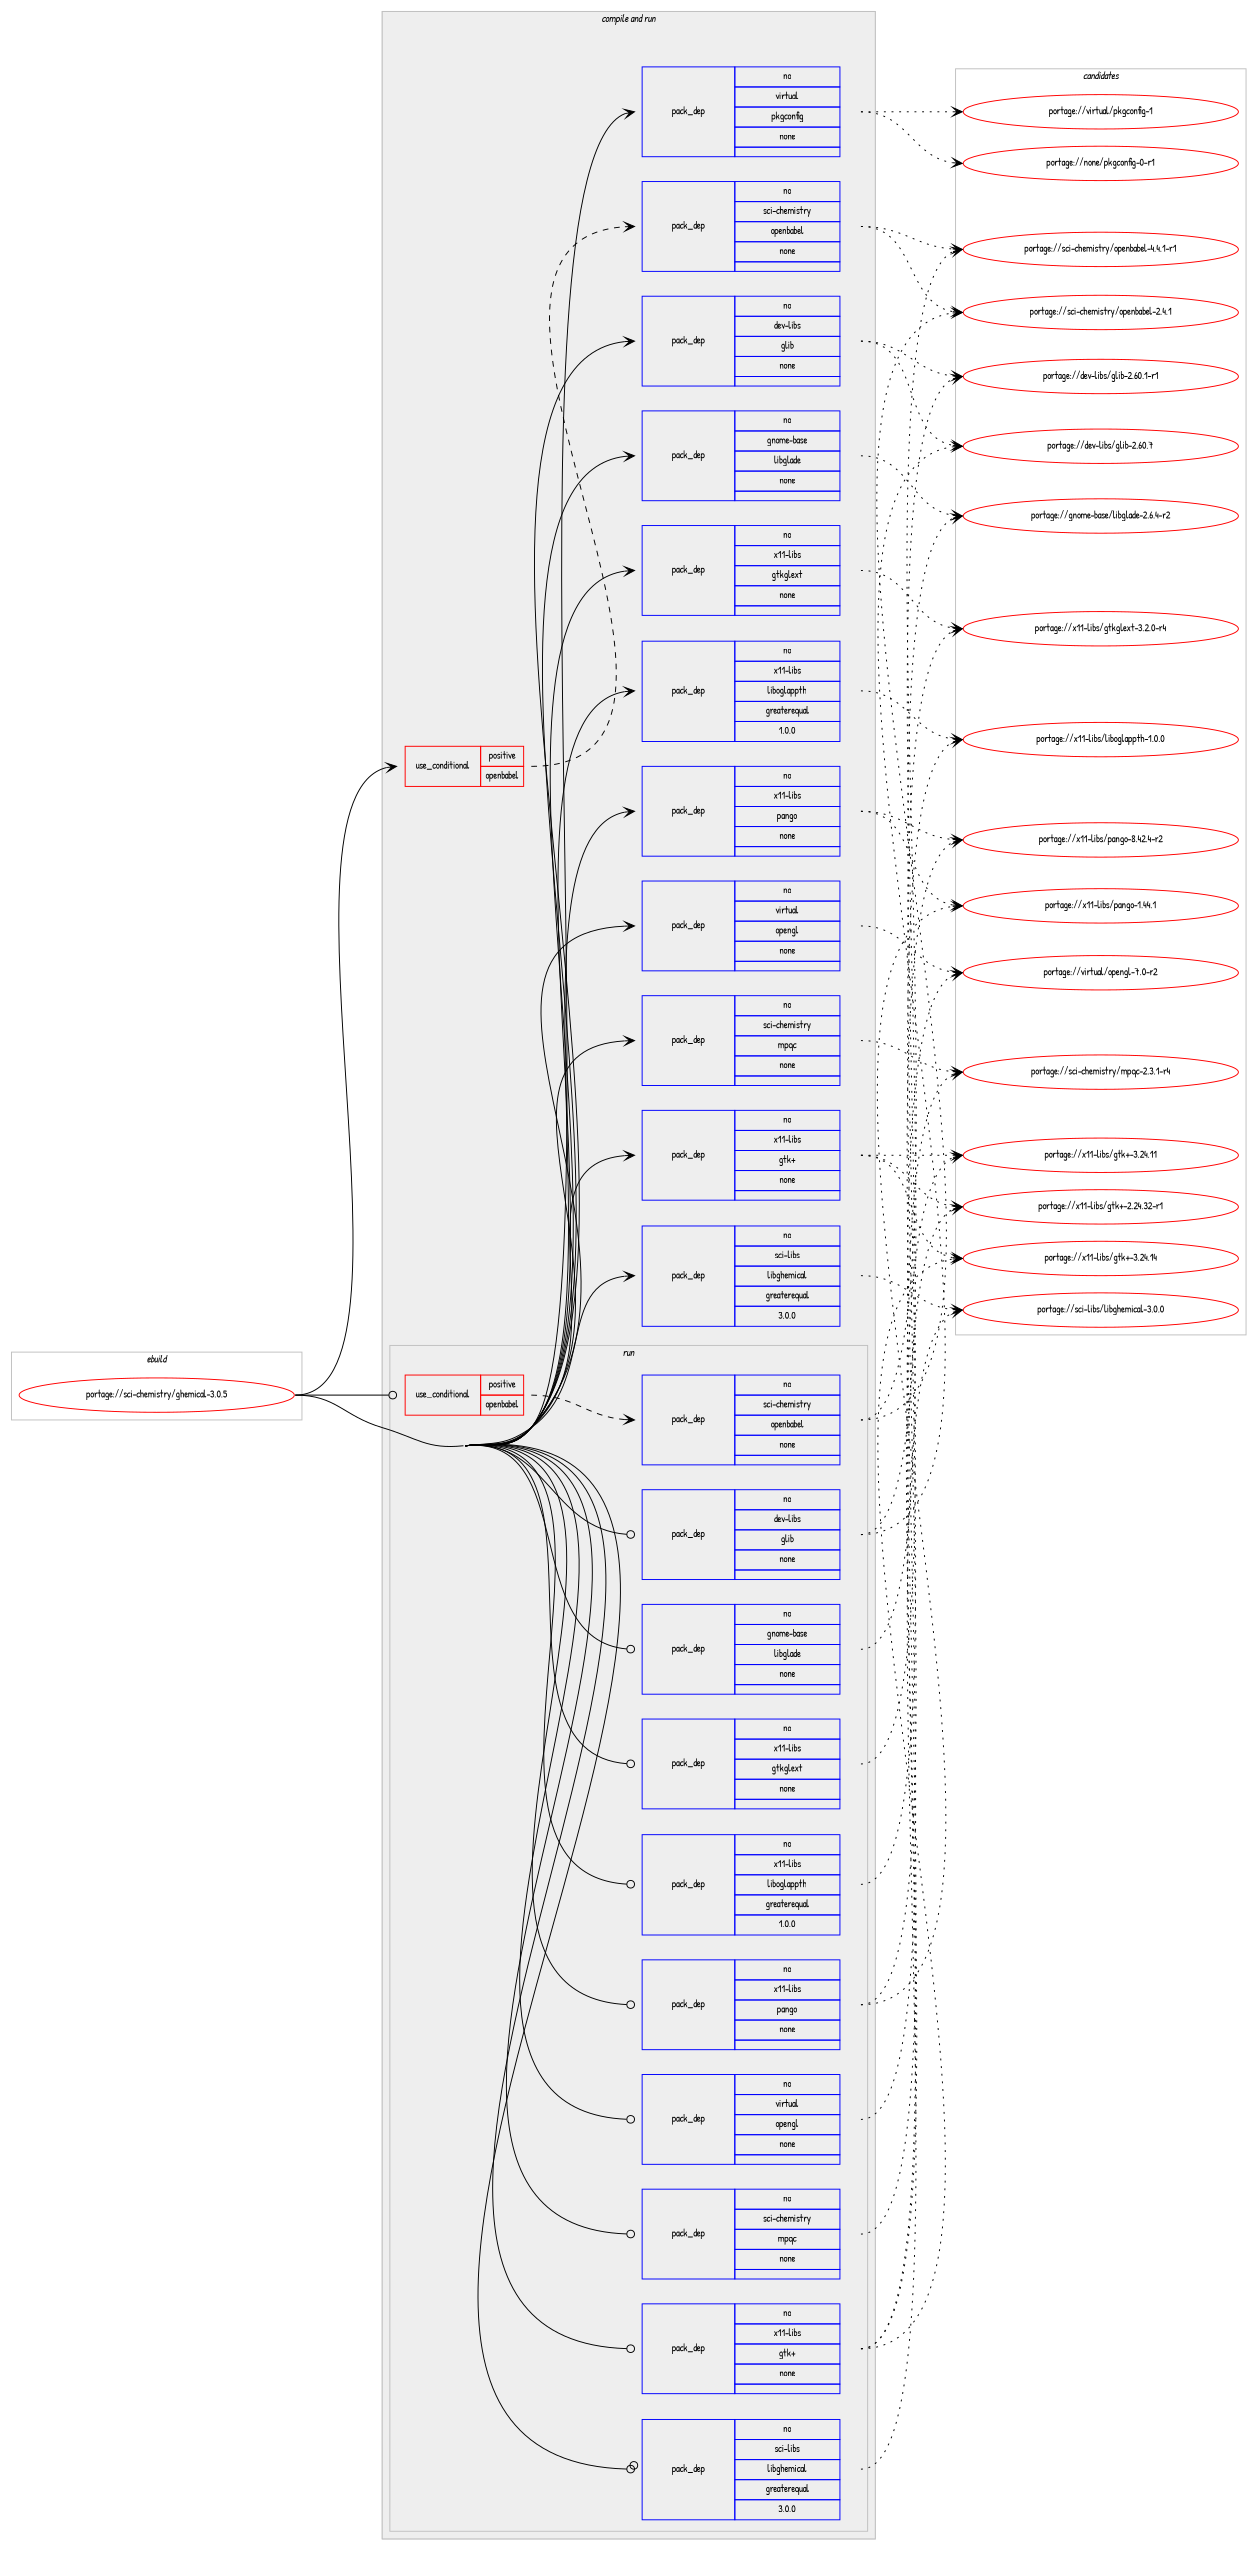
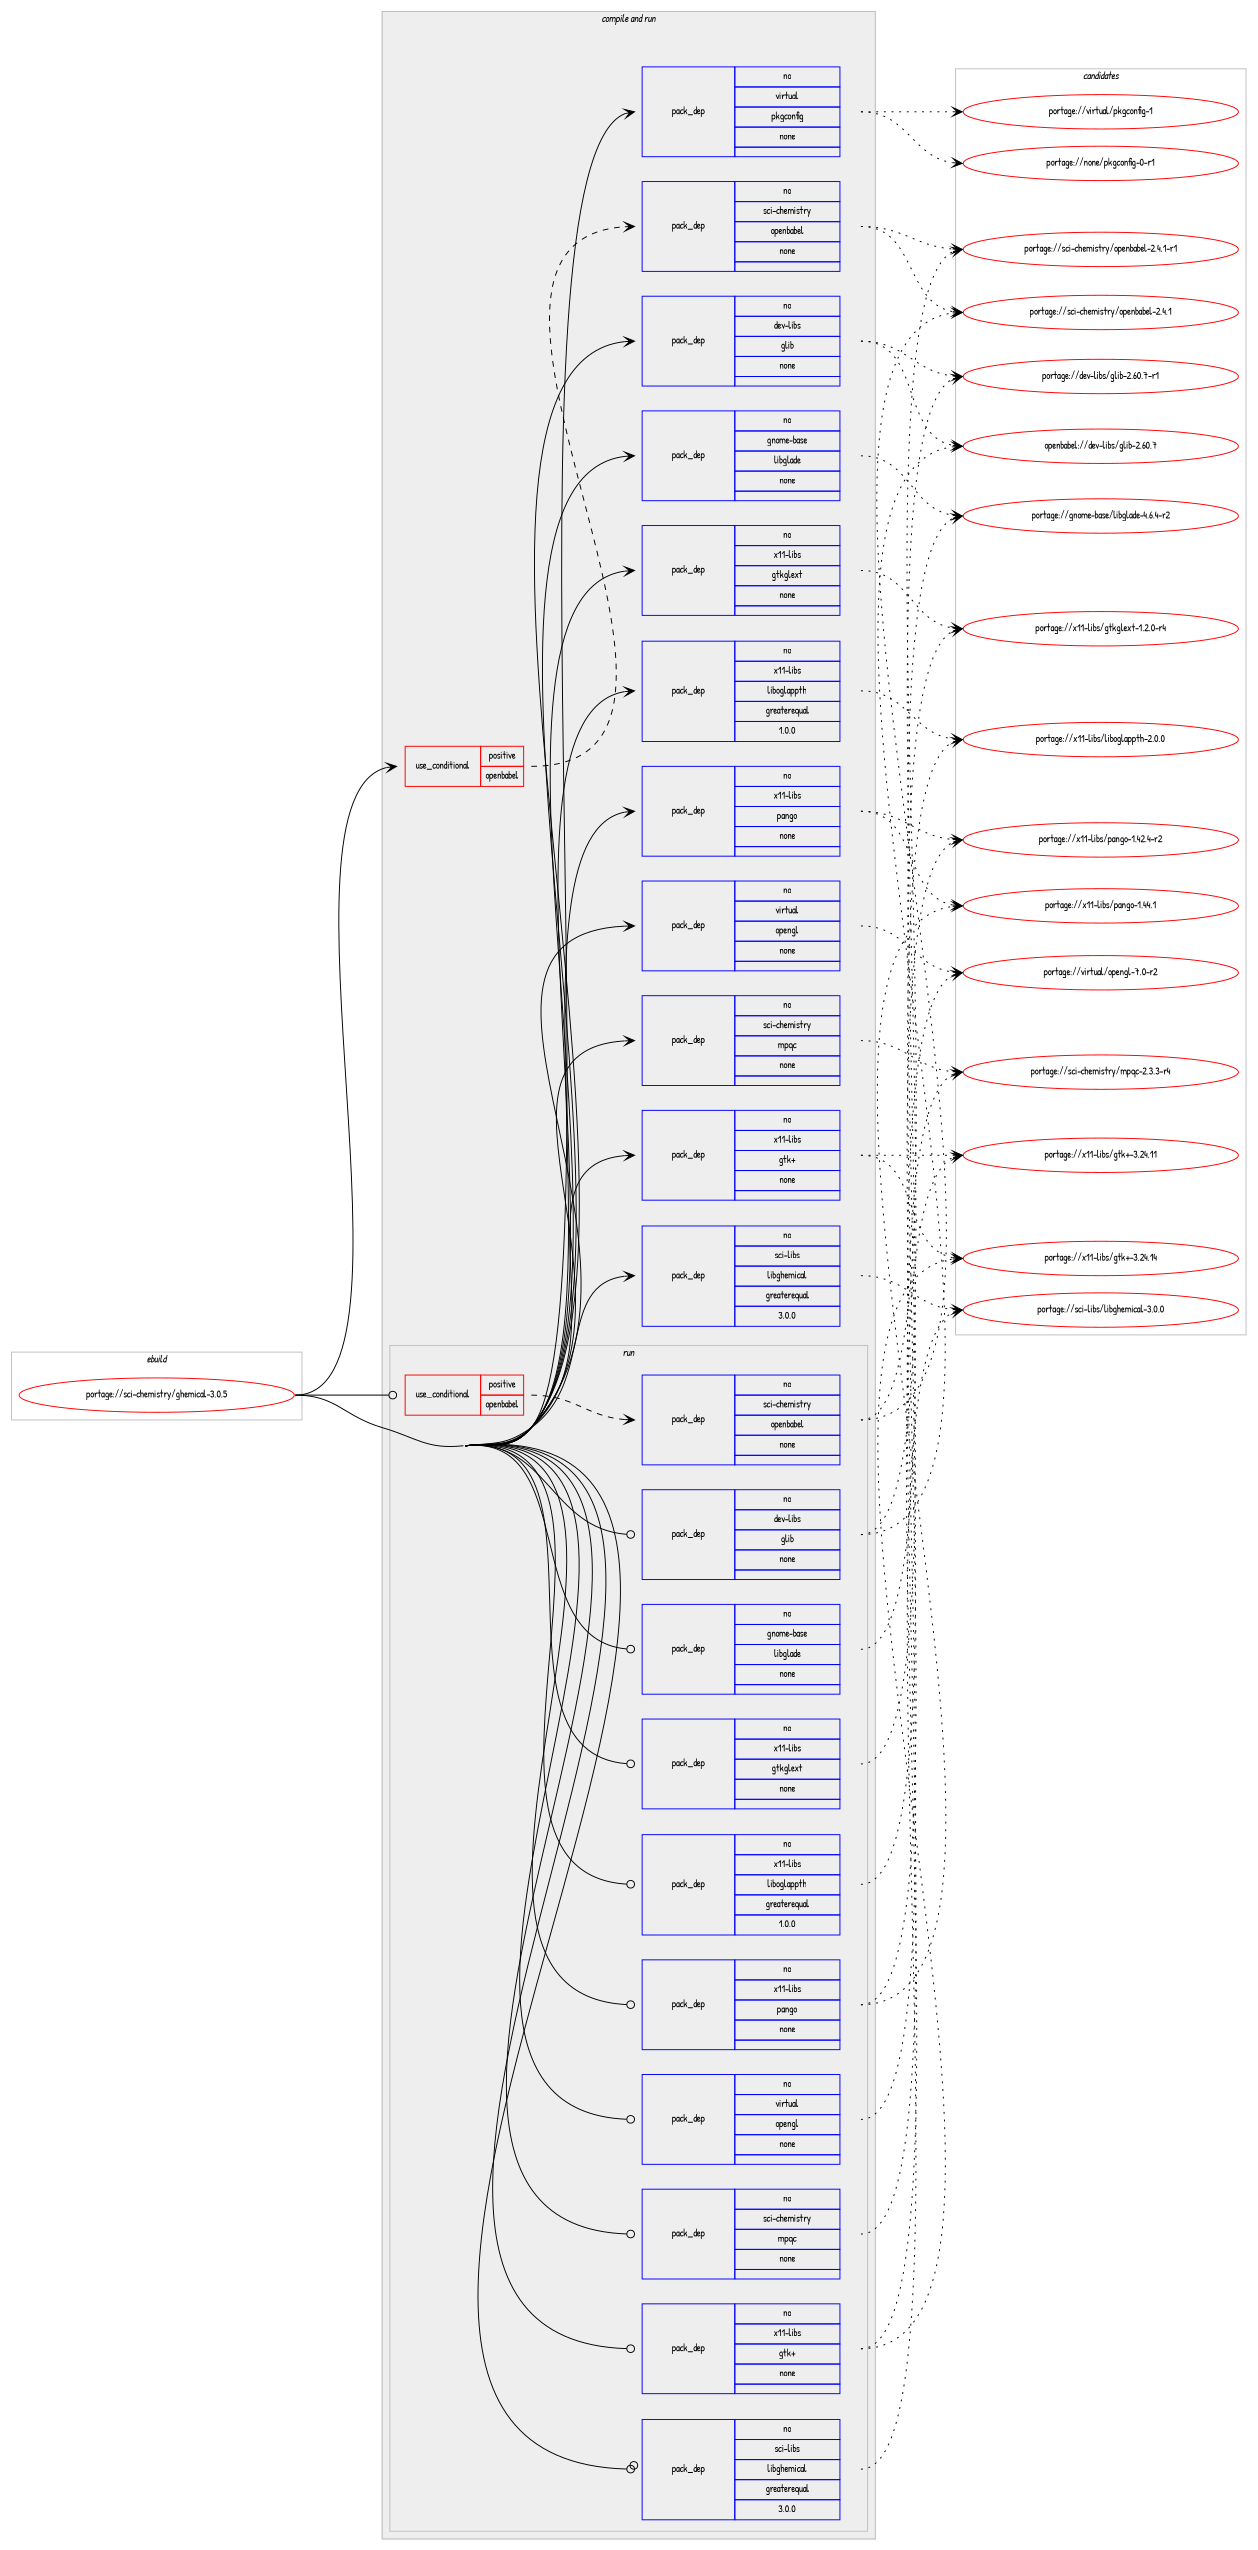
(1101, 249) -> (1101, 249)
(1101, 376) -> (1101, 376)
(1101, 446) -> (1101, 446)
(1101, 516) -> (1101, 516)
(1101, 629) -> (1101, 629)
(1101, 740) -> (1101, 740)
(1101, 840) -> (1101, 840)
(1101, 1072) -> (1101, 1072)
(1101, 1207) -> none
